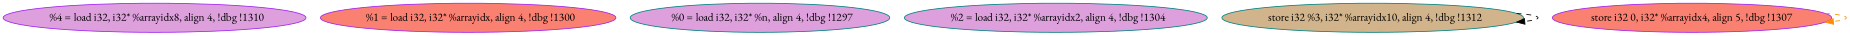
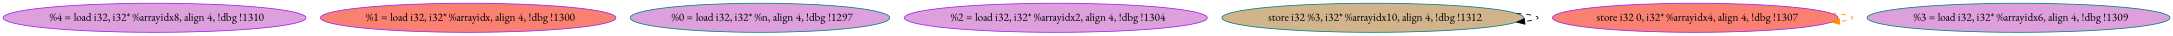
(1056, 18) -> (1056, 18)
(1692, 18) -> (1695, 18)
none -> (2019, 18)
